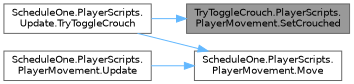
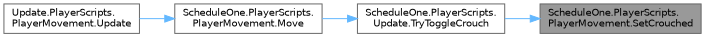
(268, 19) -> (621, 19)
(168, 41) -> (335, 19)
(78, 66) -> (72, 19)
